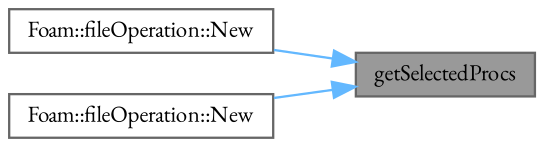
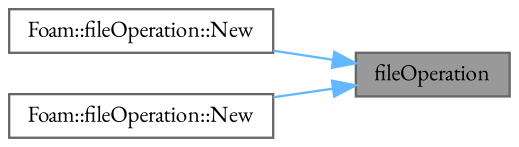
(445, 75) -> (433, 75)
